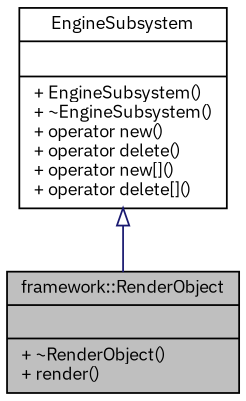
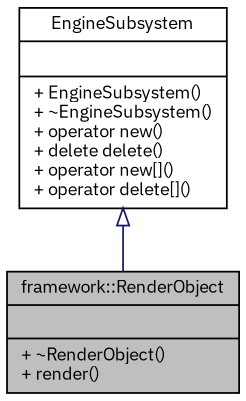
(107, 151) -> (98, 151)
